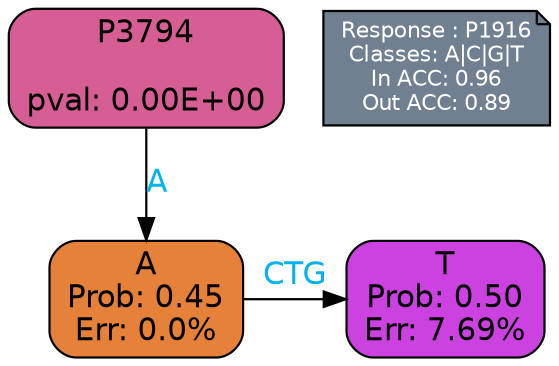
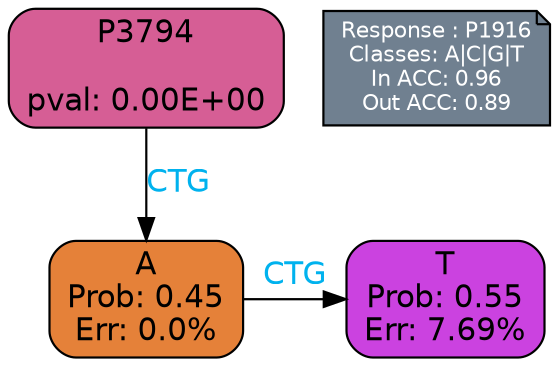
(157, 184) -> (178, 184)
(446, 299) -> (446, 299)
